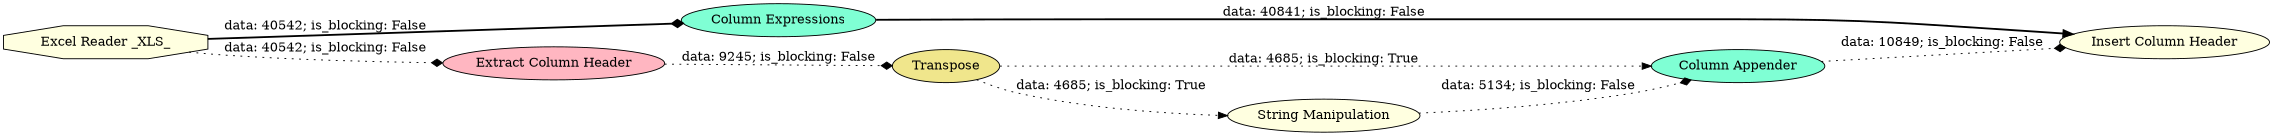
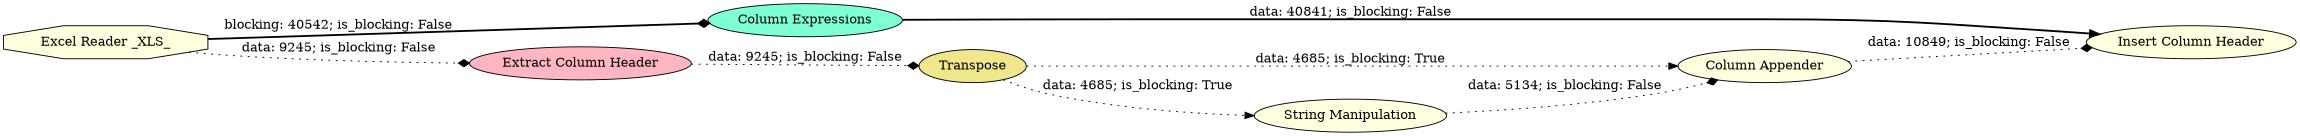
(325, 26) -> (339, 25)
(325, 48) -> (339, 48)
(1738, 66) -> (1765, 66)
